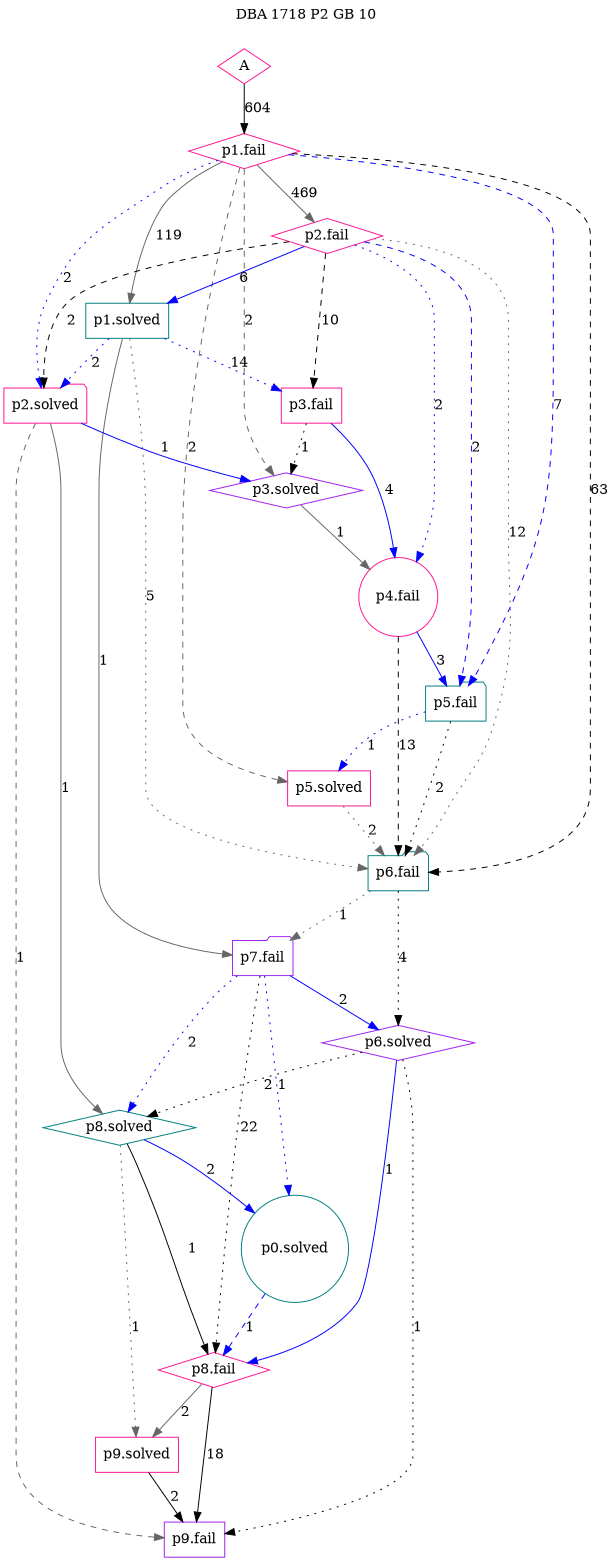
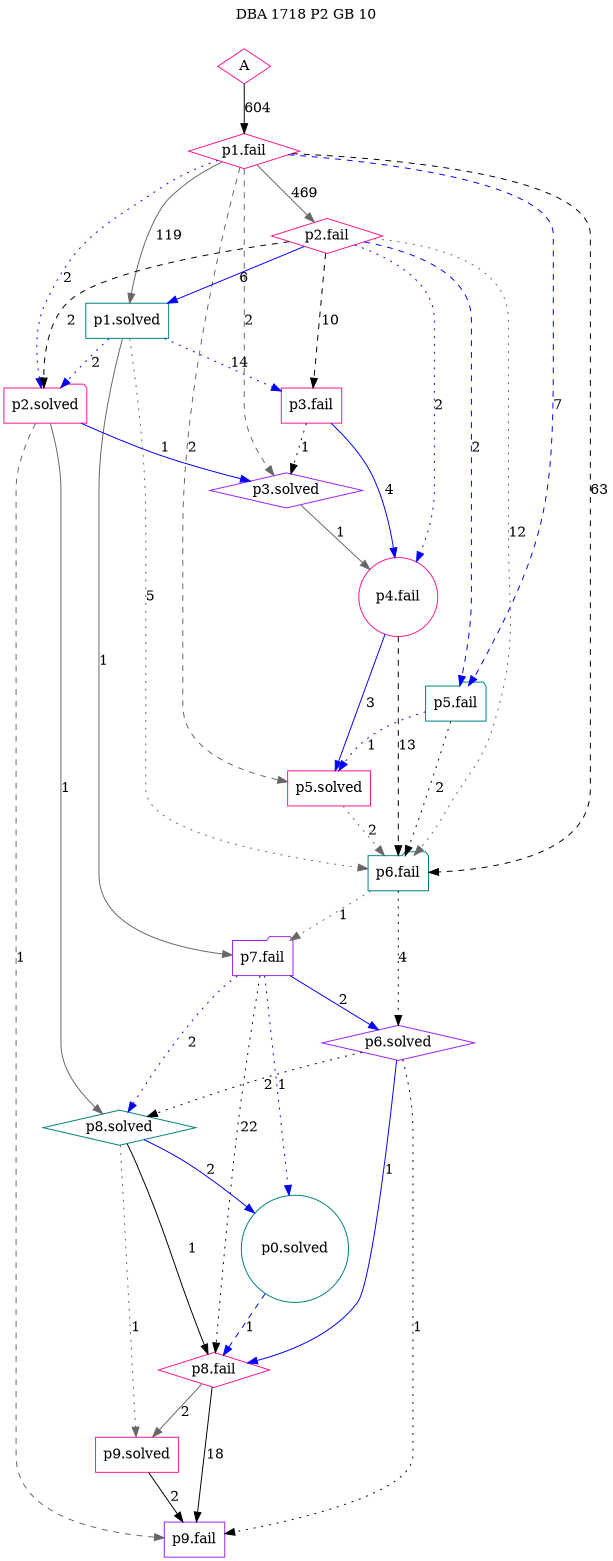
(429, 654) -> (362, 698)
